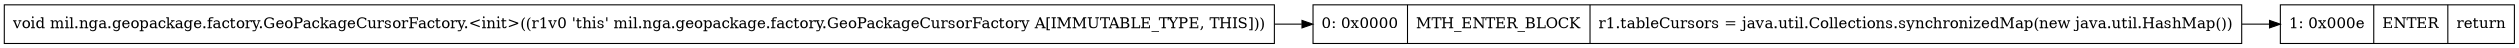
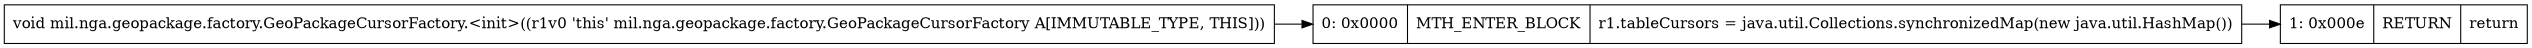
(2411, 24) -> (2417, 24)
